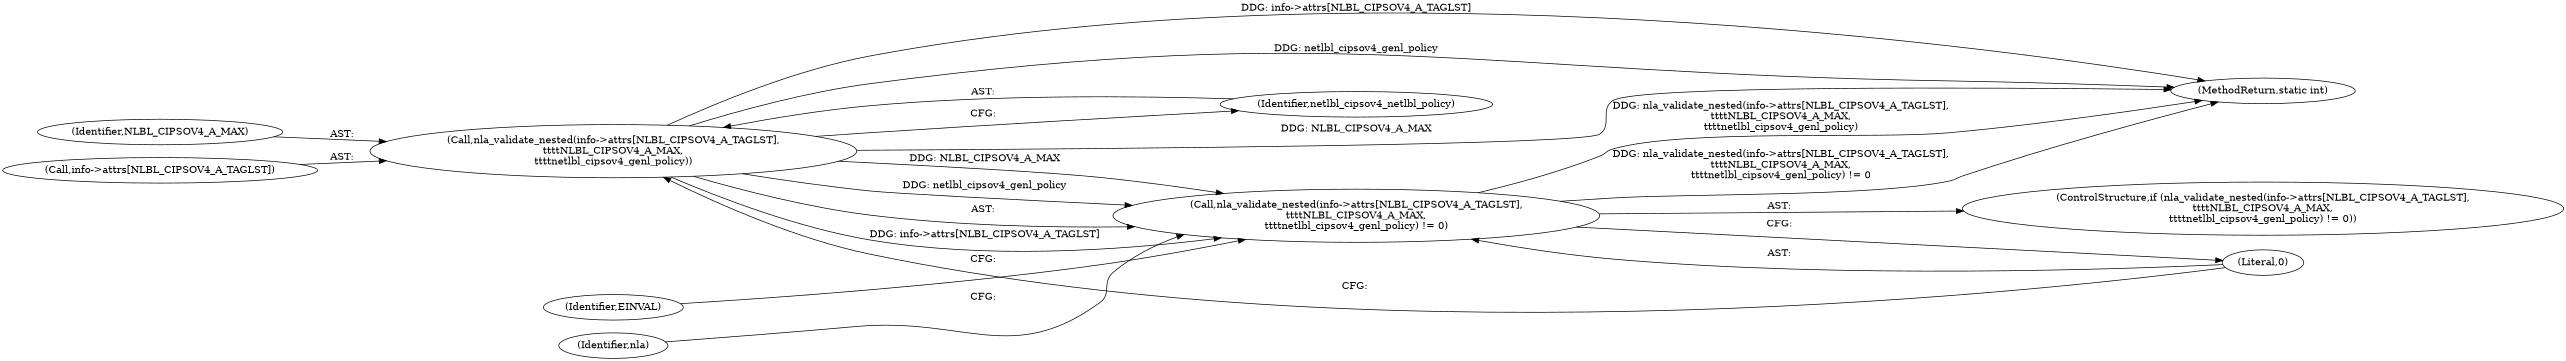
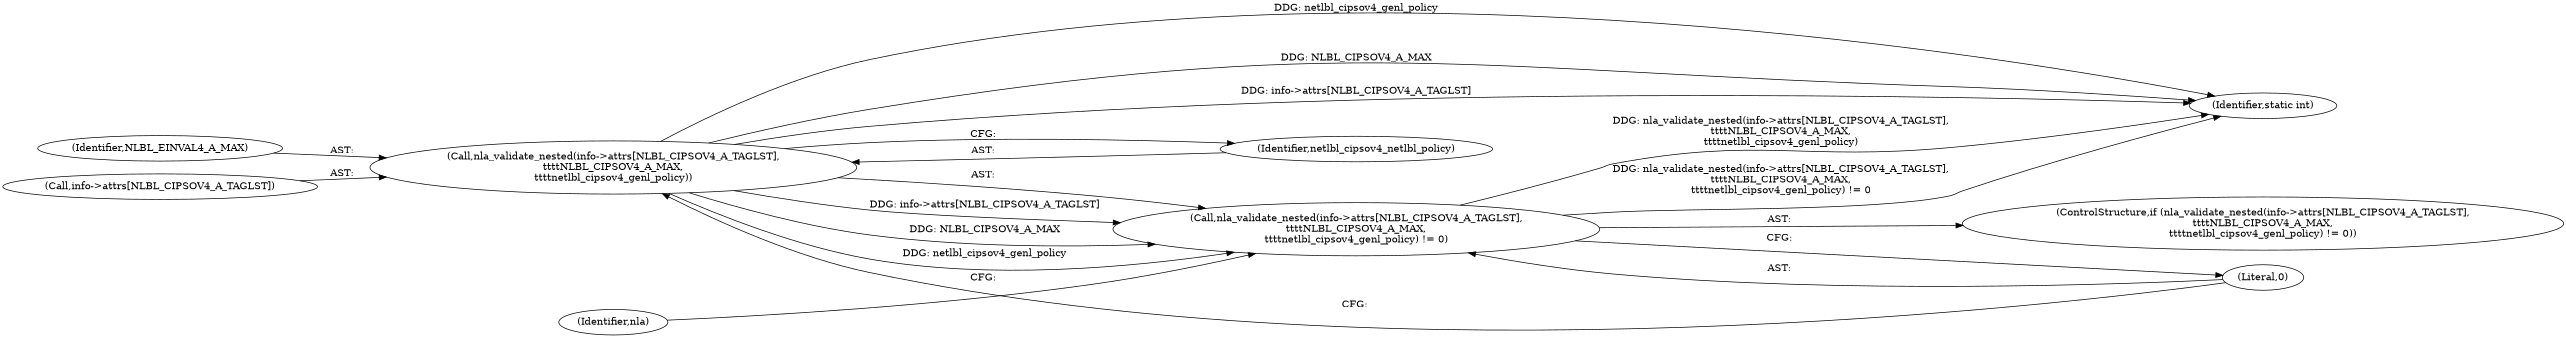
(2263, 91) -> (2263, 106)
(160, 132) -> (160, 148)
(613, 307) -> none
